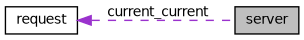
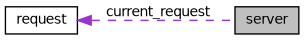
(156, 13) -> (156, 13)
